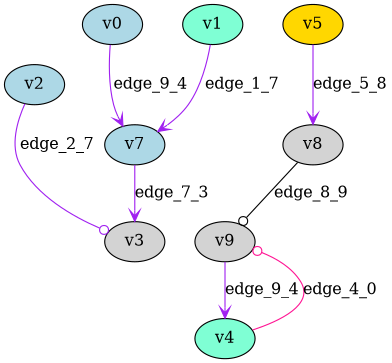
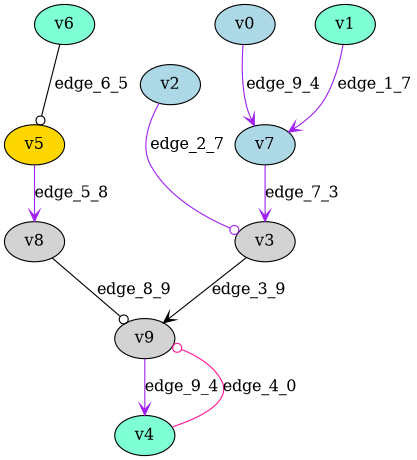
none -> (65, 25)
none -> (209, 287)
